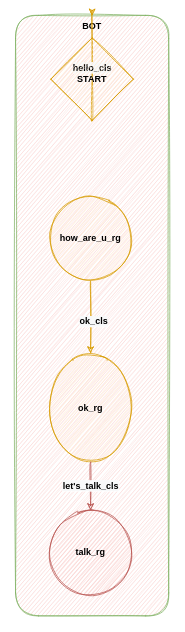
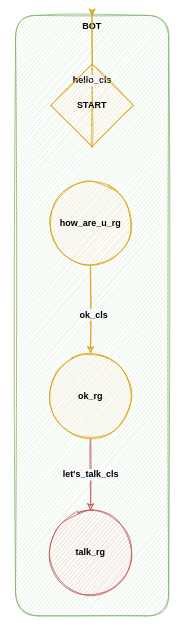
(92, 79) -> (92, 105)
(90, 238) -> (90, 223)
(92, 315) -> (92, 315)
(90, 407) -> (90, 396)
